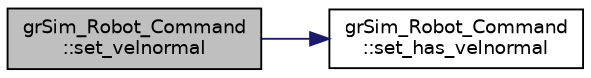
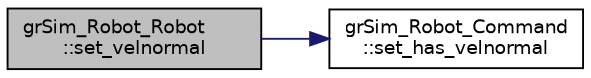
(134, 39) -> (134, 39)
